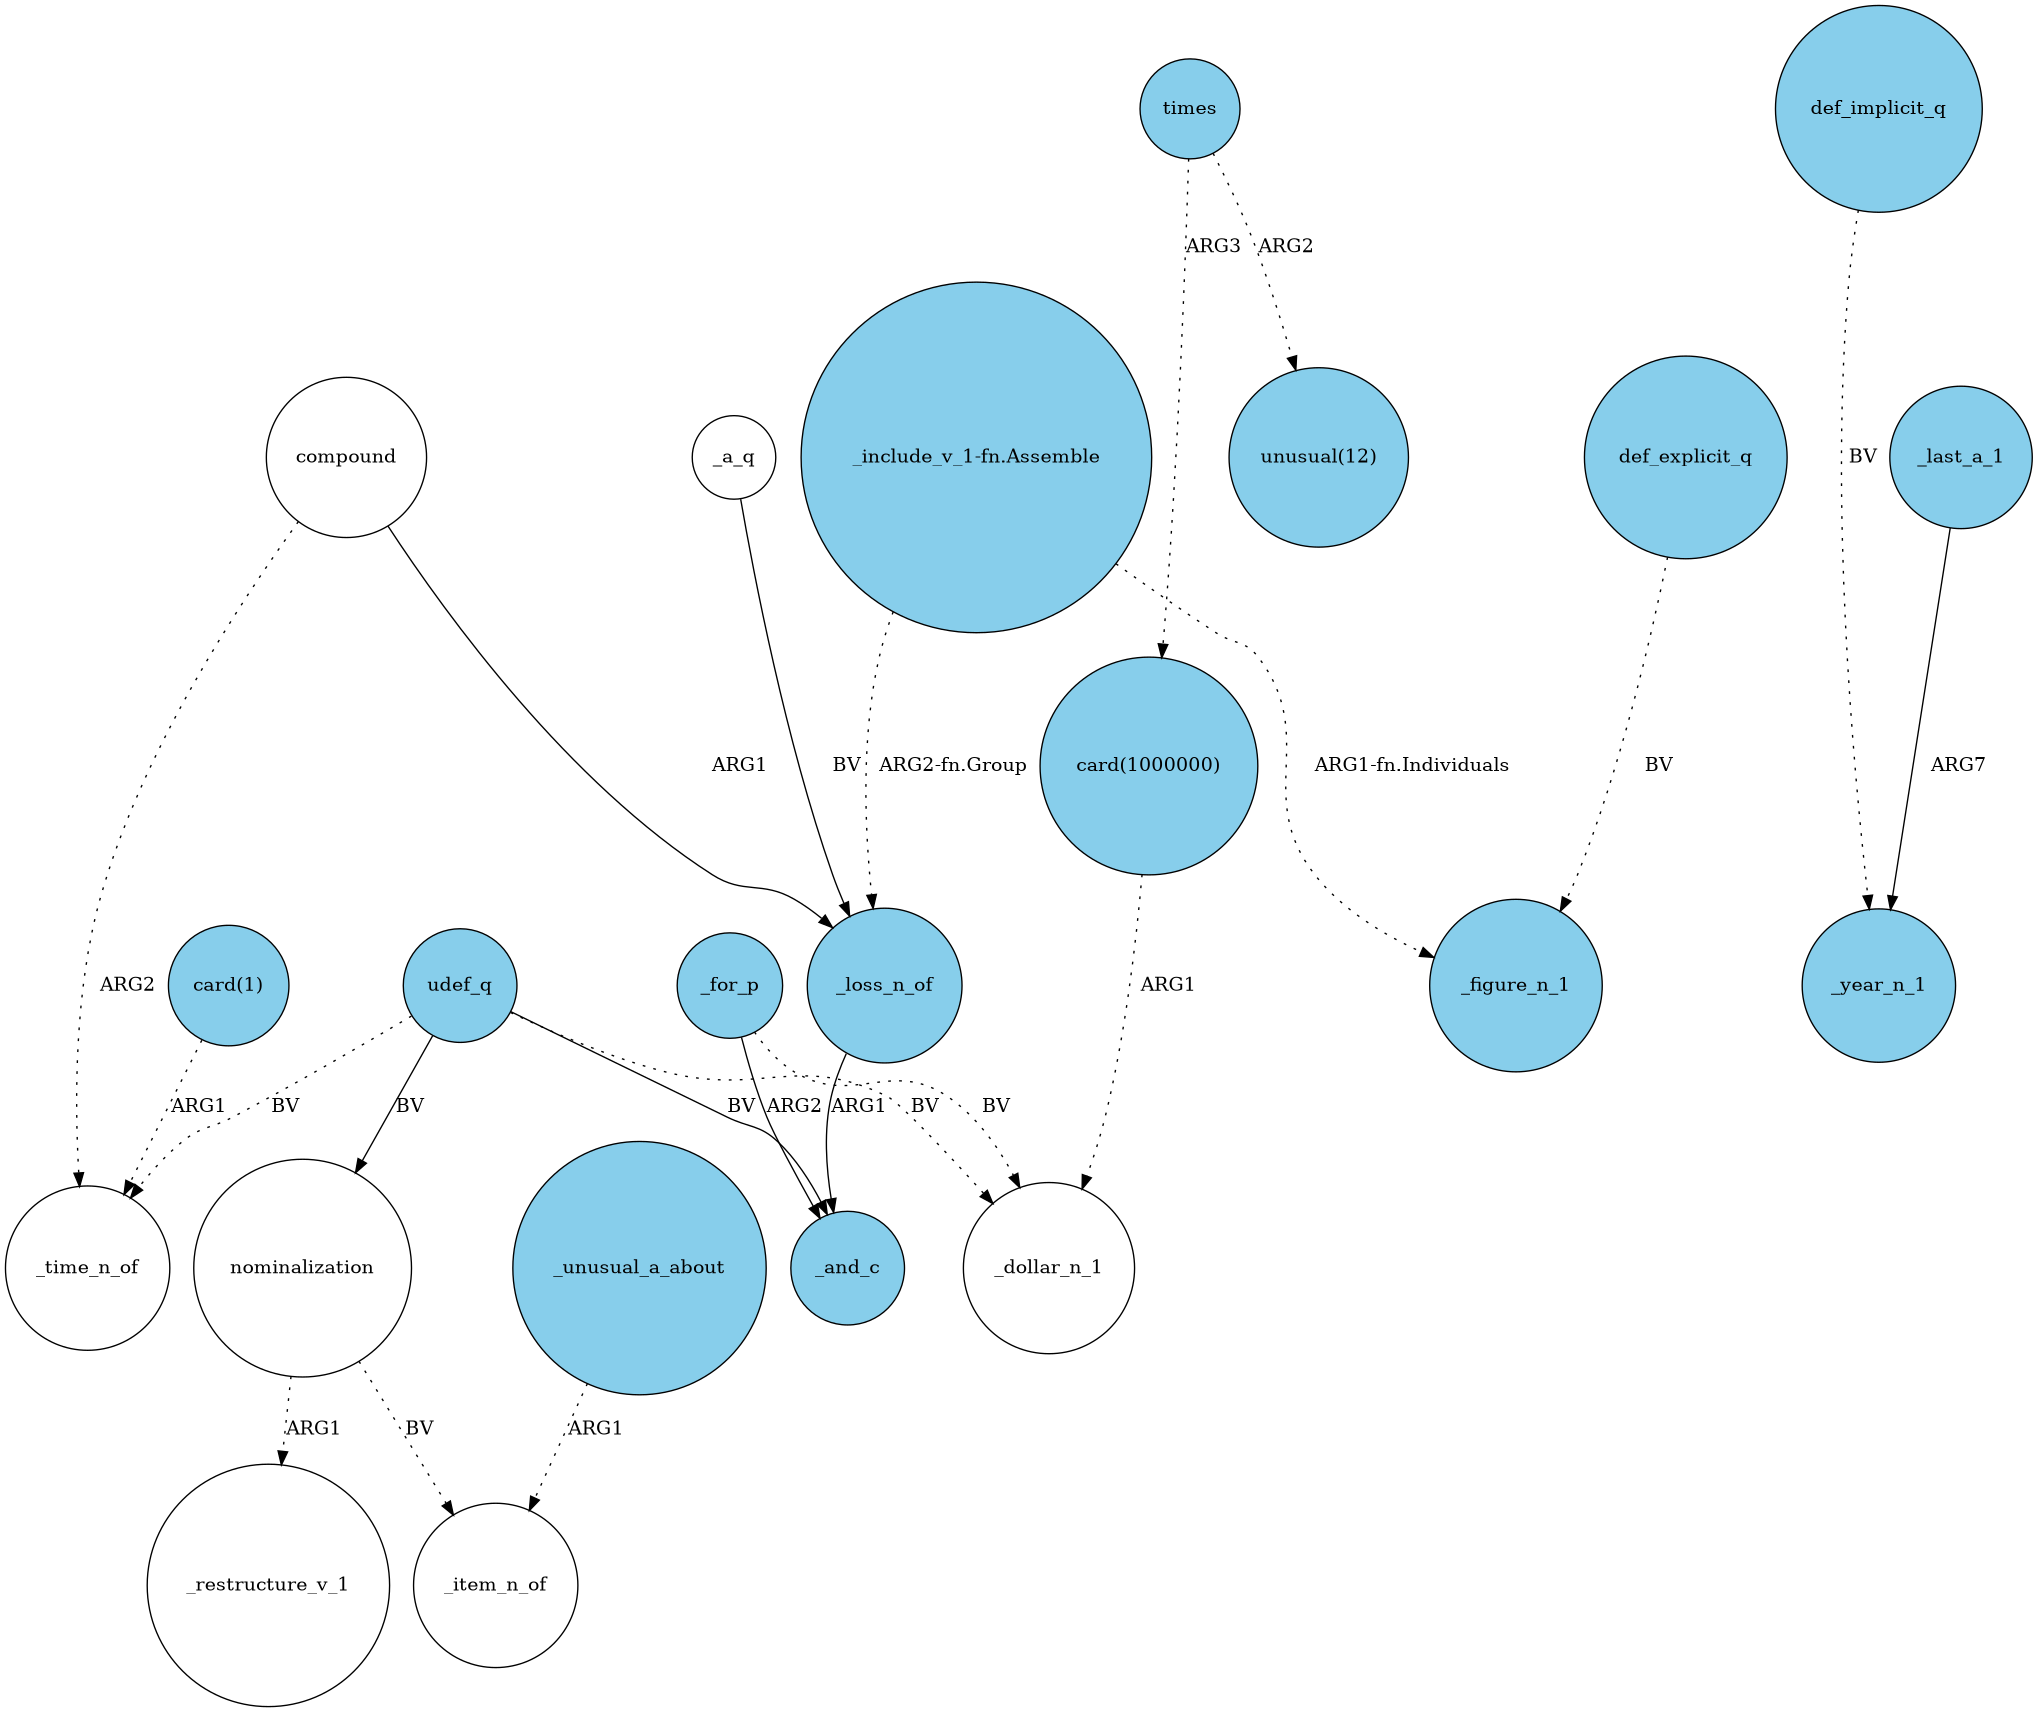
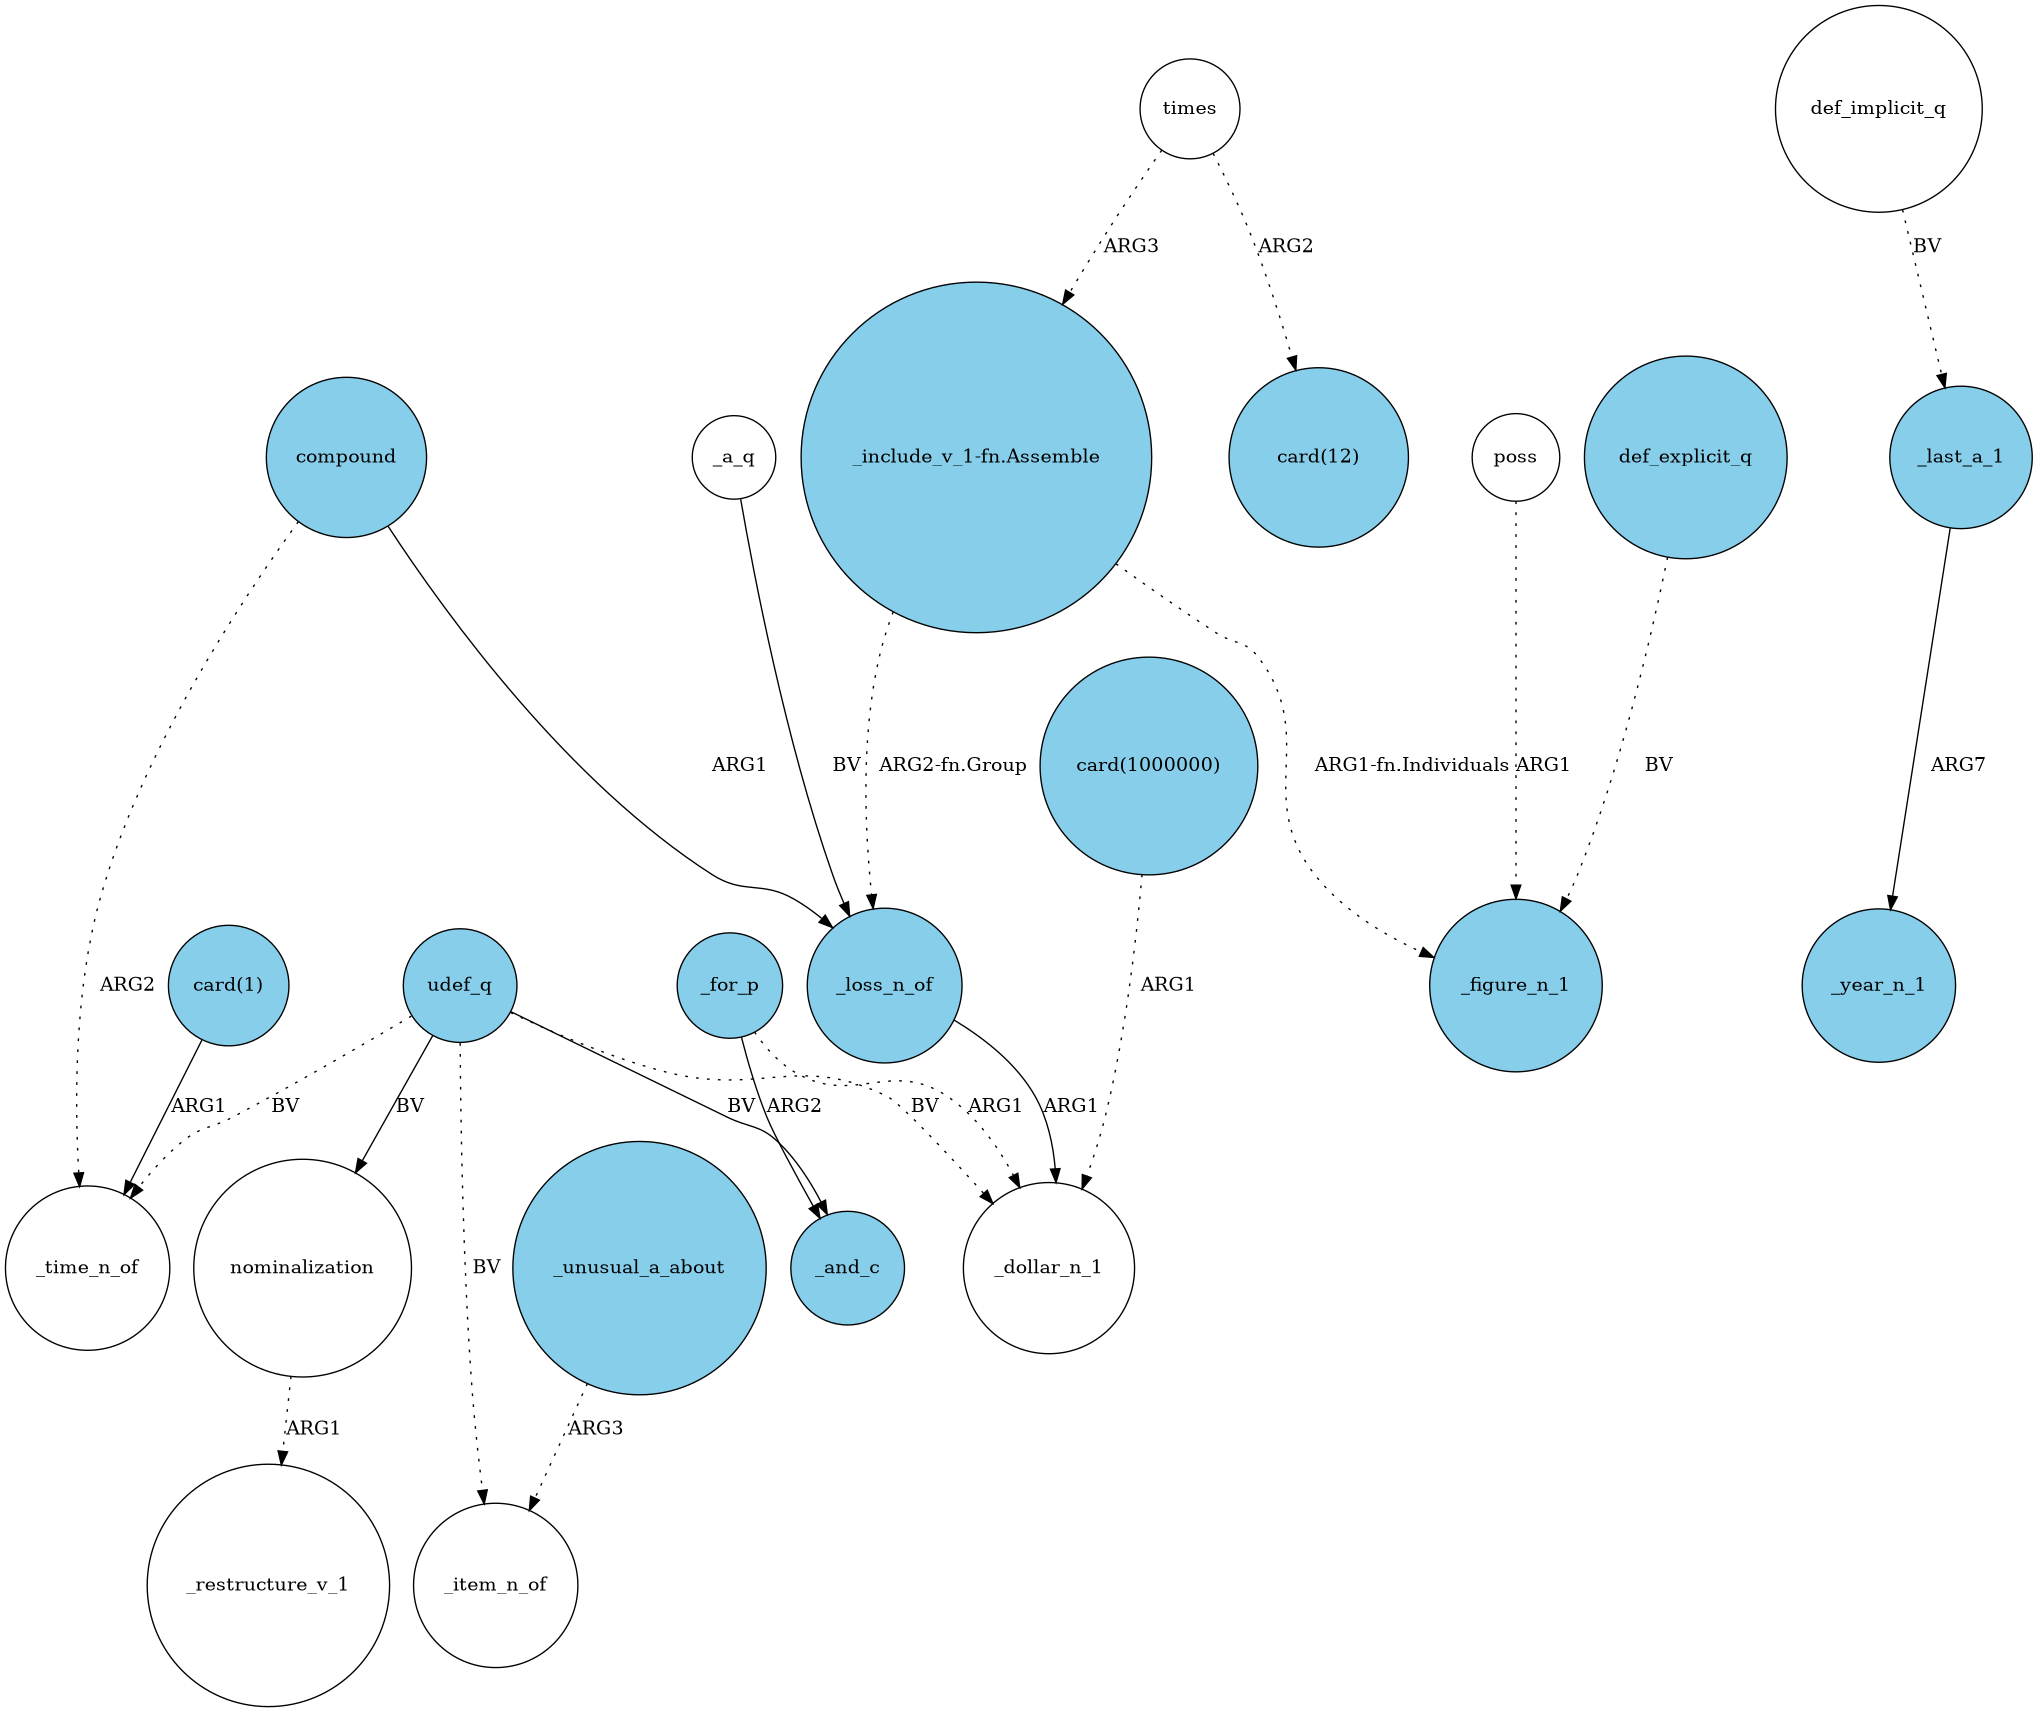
(1190, 109) -> (1190, 109)
(1879, 109) -> (1879, 109)
(1179, 402) -> (1114, 220)
(346, 457) -> (346, 457)
(1319, 457) -> (1319, 457)
none -> (1516, 457)
(1843, 553) -> (1922, 292)
(996, 1107) -> (996, 1107)
(166, 1111) -> (166, 1111)
(827, 1125) -> (1025, 1081)
(596, 1429) -> (596, 1429)
(403, 1432) -> (465, 1267)
